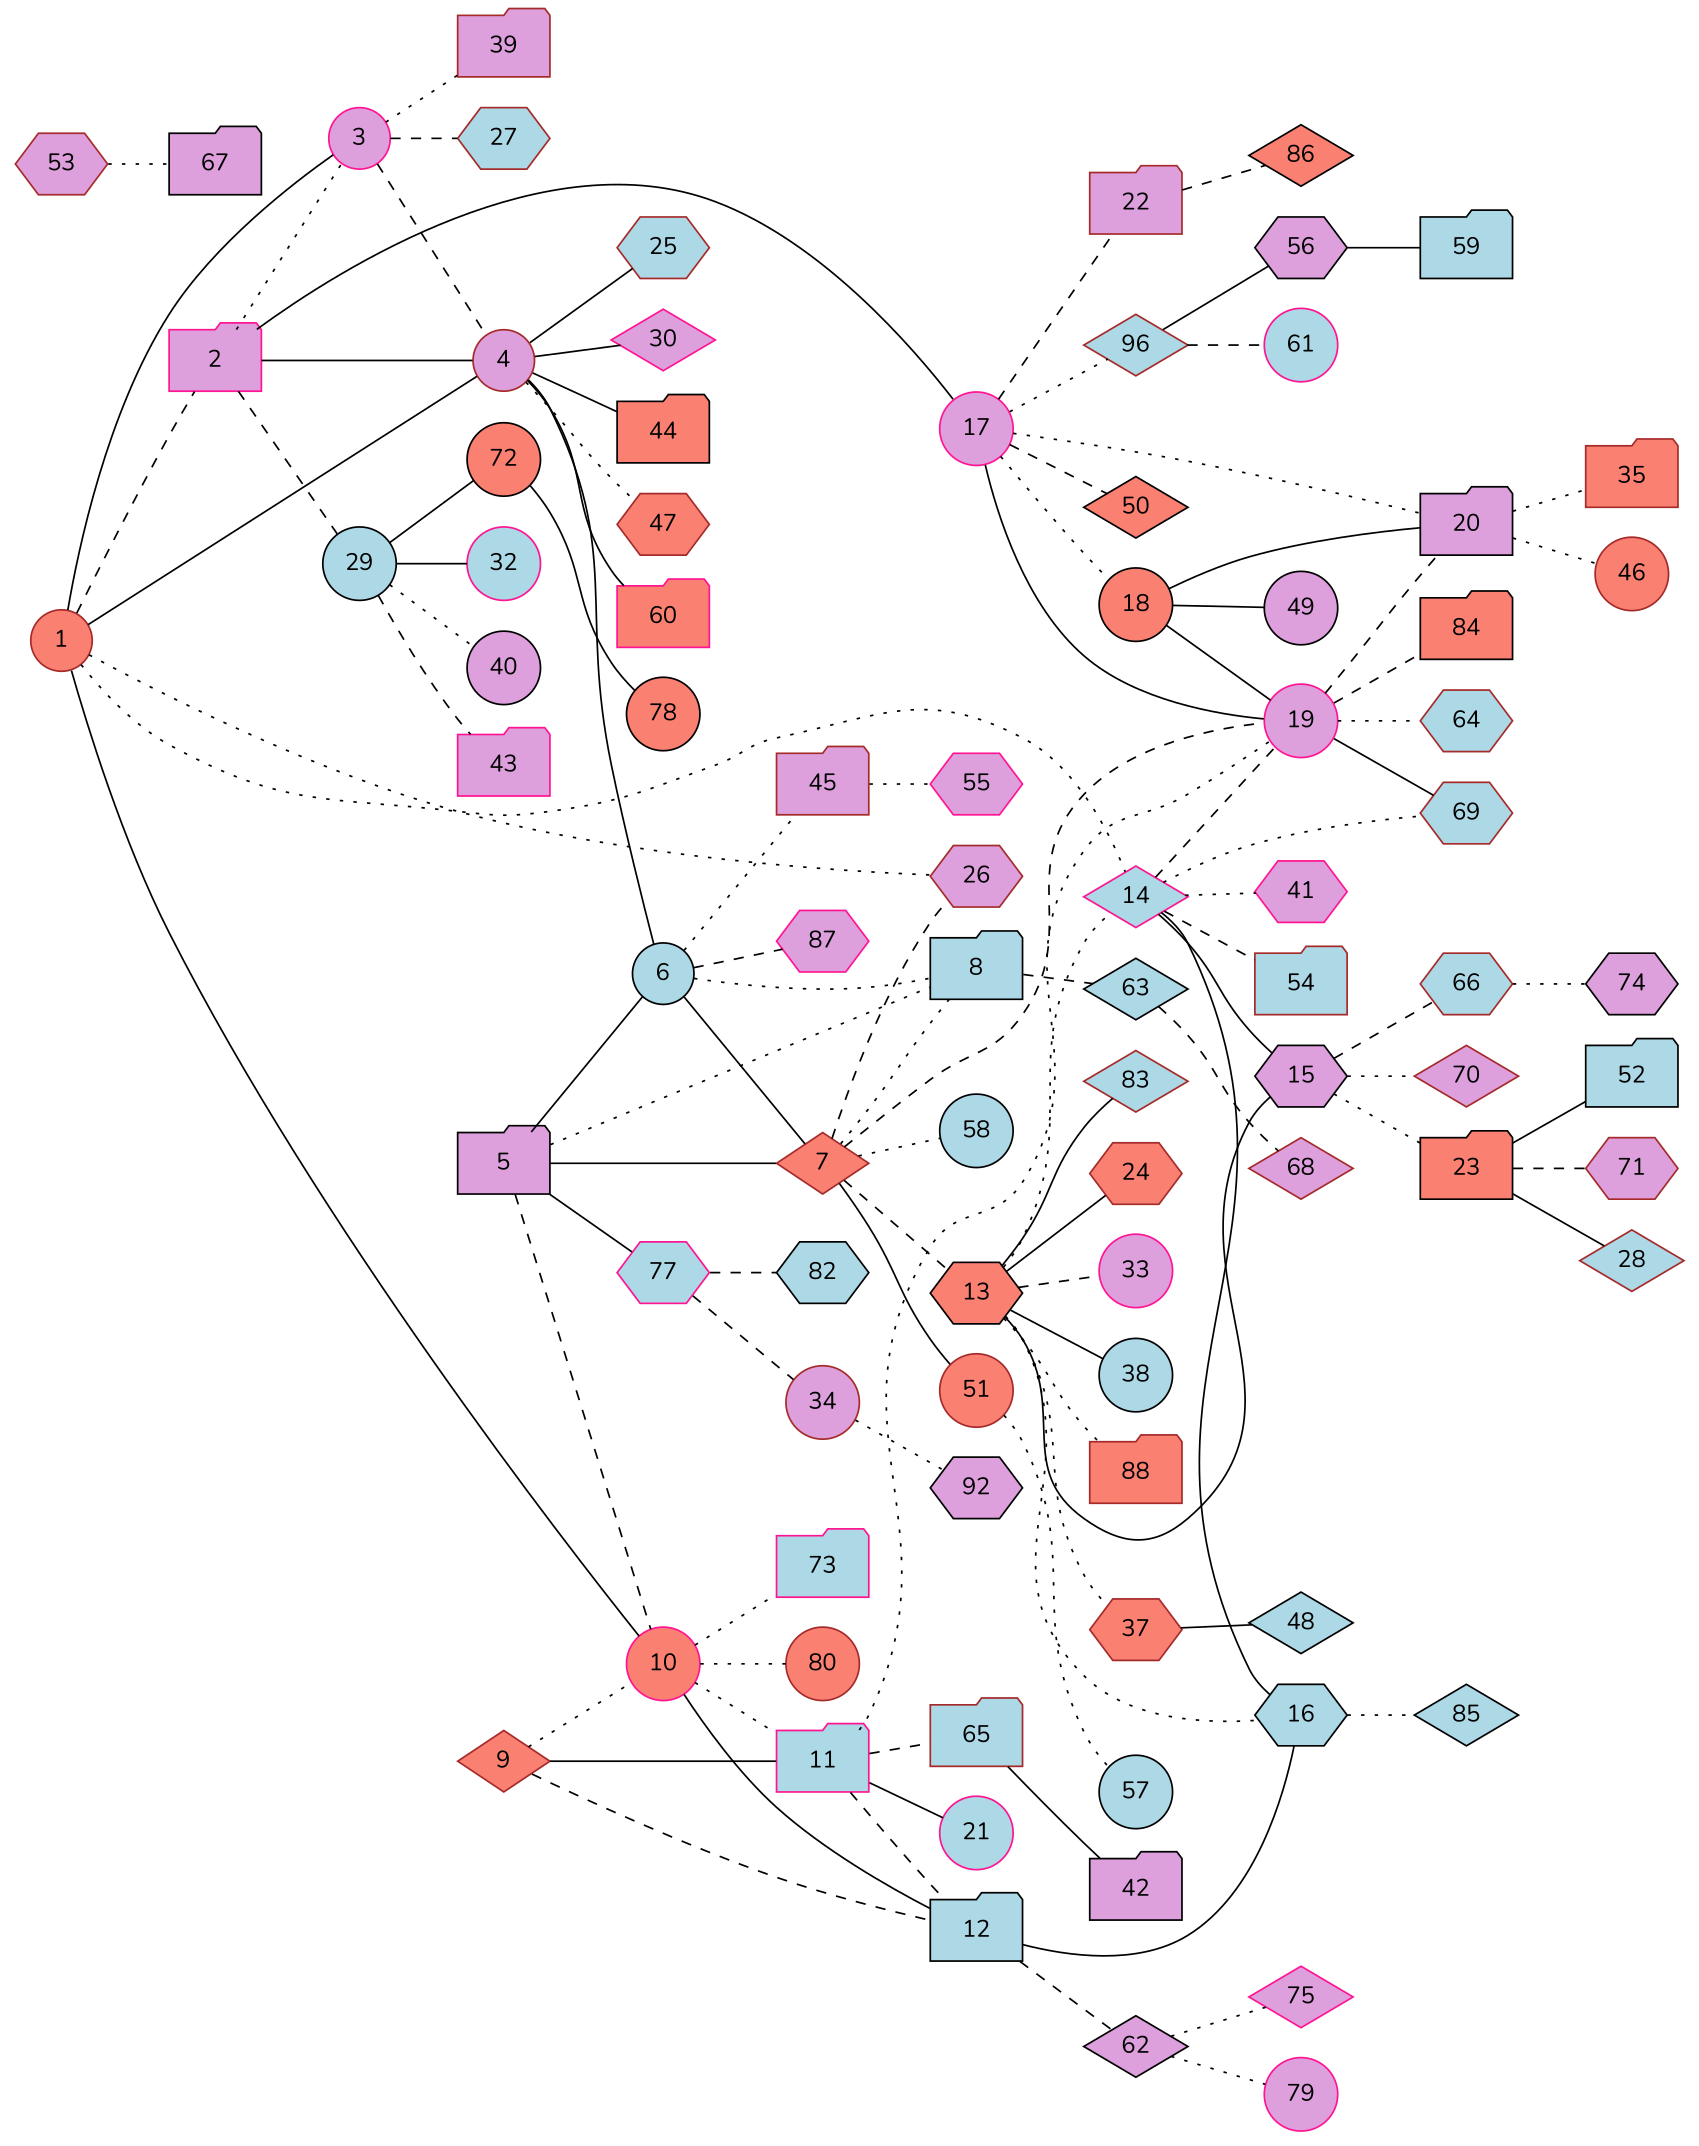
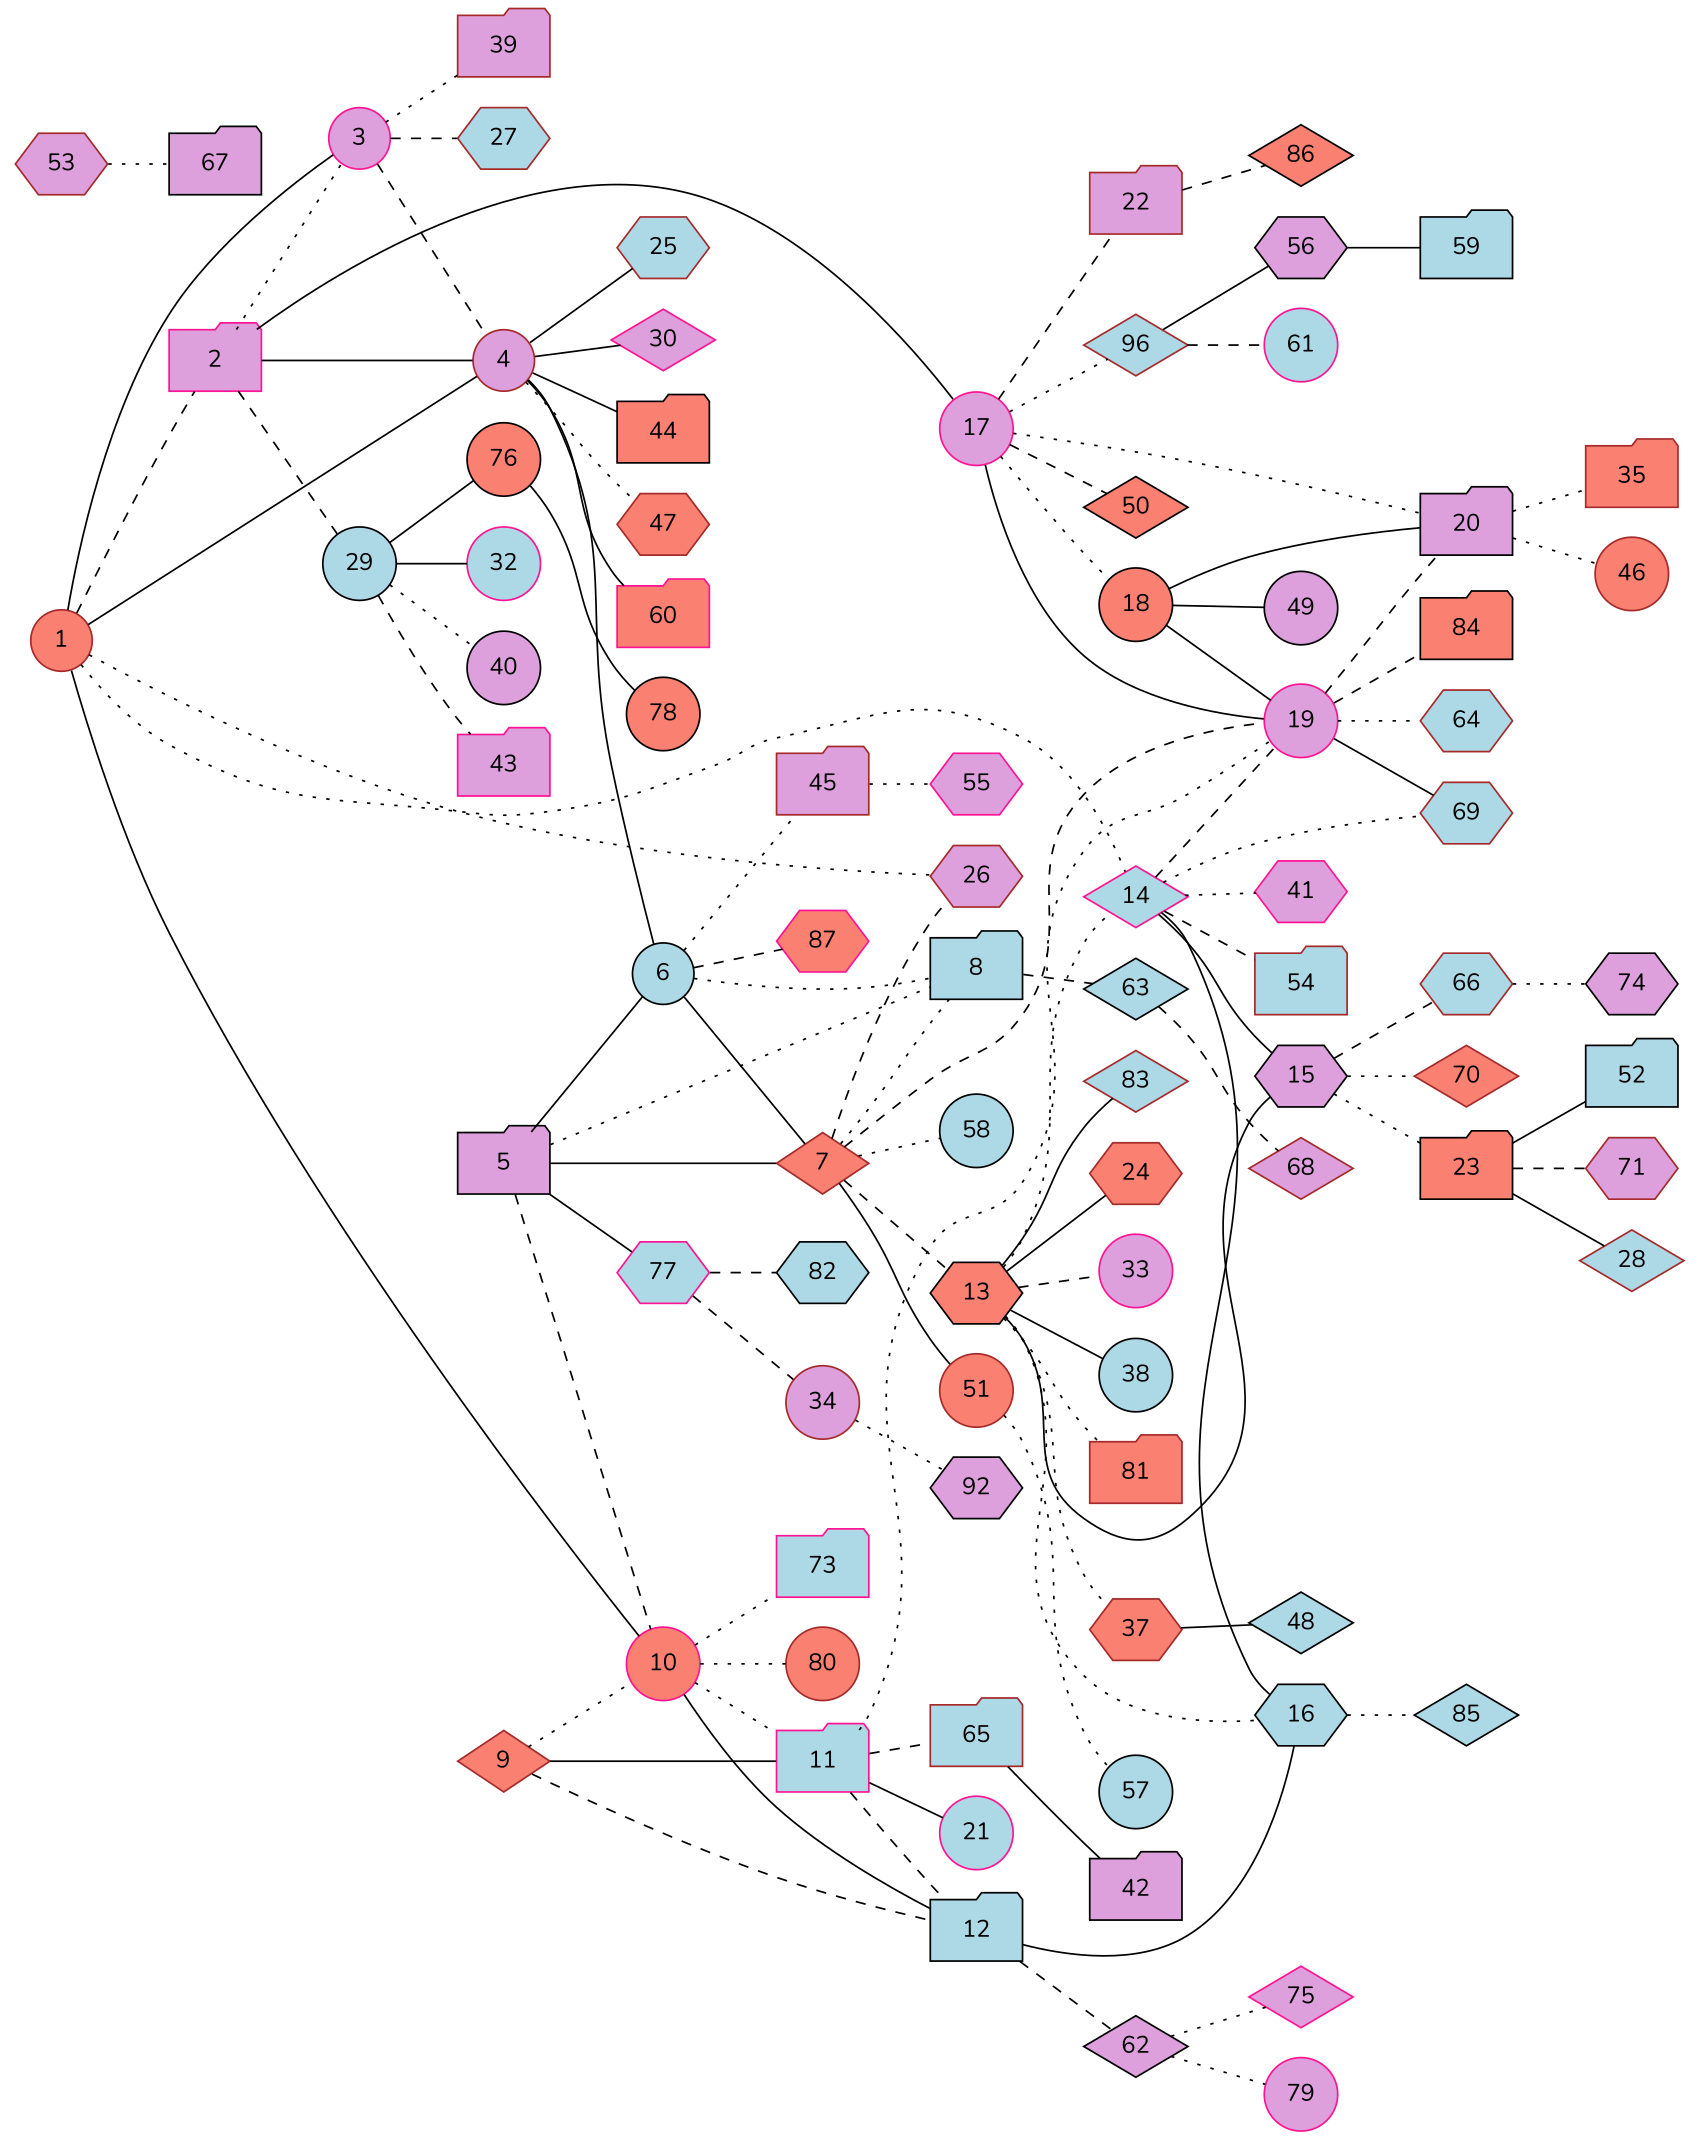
(504, 460) -> (504, 460)
(823, 941) -> (823, 941)
(1466, 1076) -> (1466, 1076)
(1136, 1473) -> (1136, 1473)
